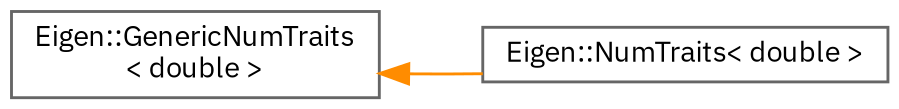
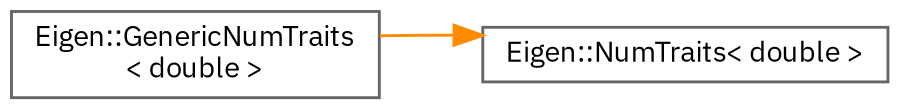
(446, 74) -> (417, 35)
